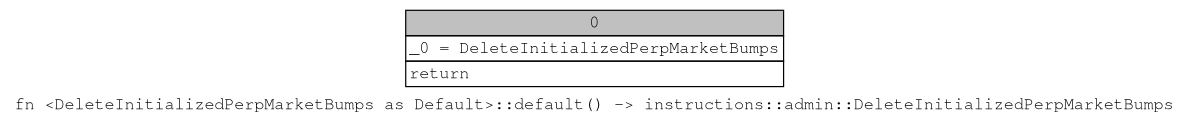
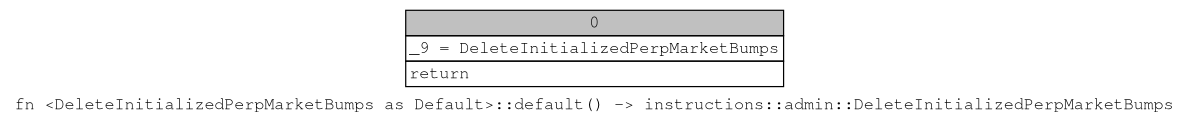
(595, 48) -> (595, 48)
